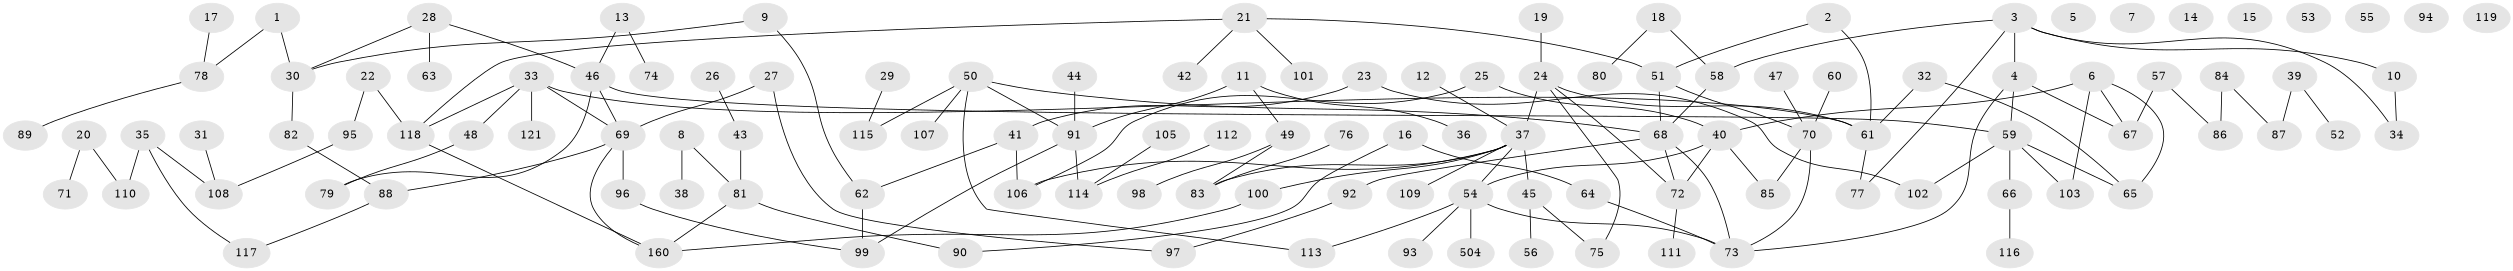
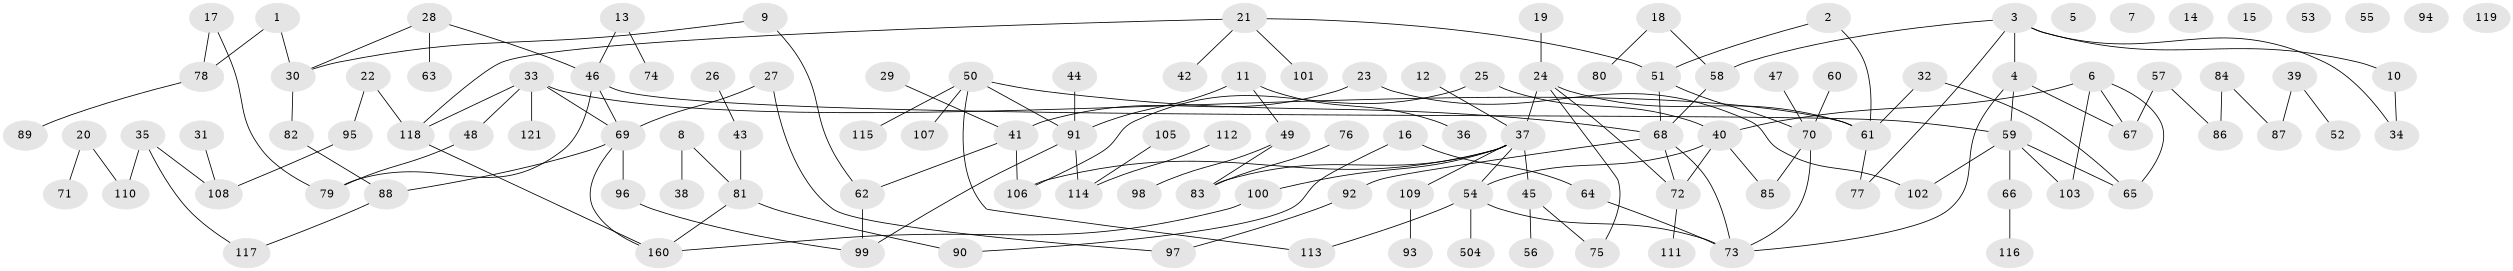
(877, 103) -> (943, 102)
none -> (246, 121)
(1441, 224) -> (1410, 226)
